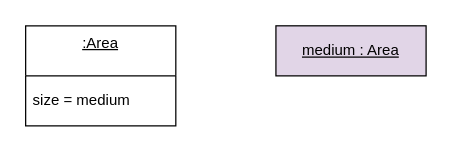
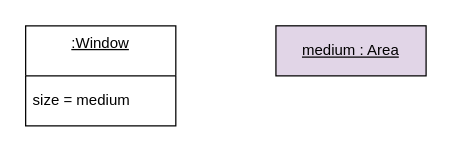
(101, 43) -> (101, 43)
